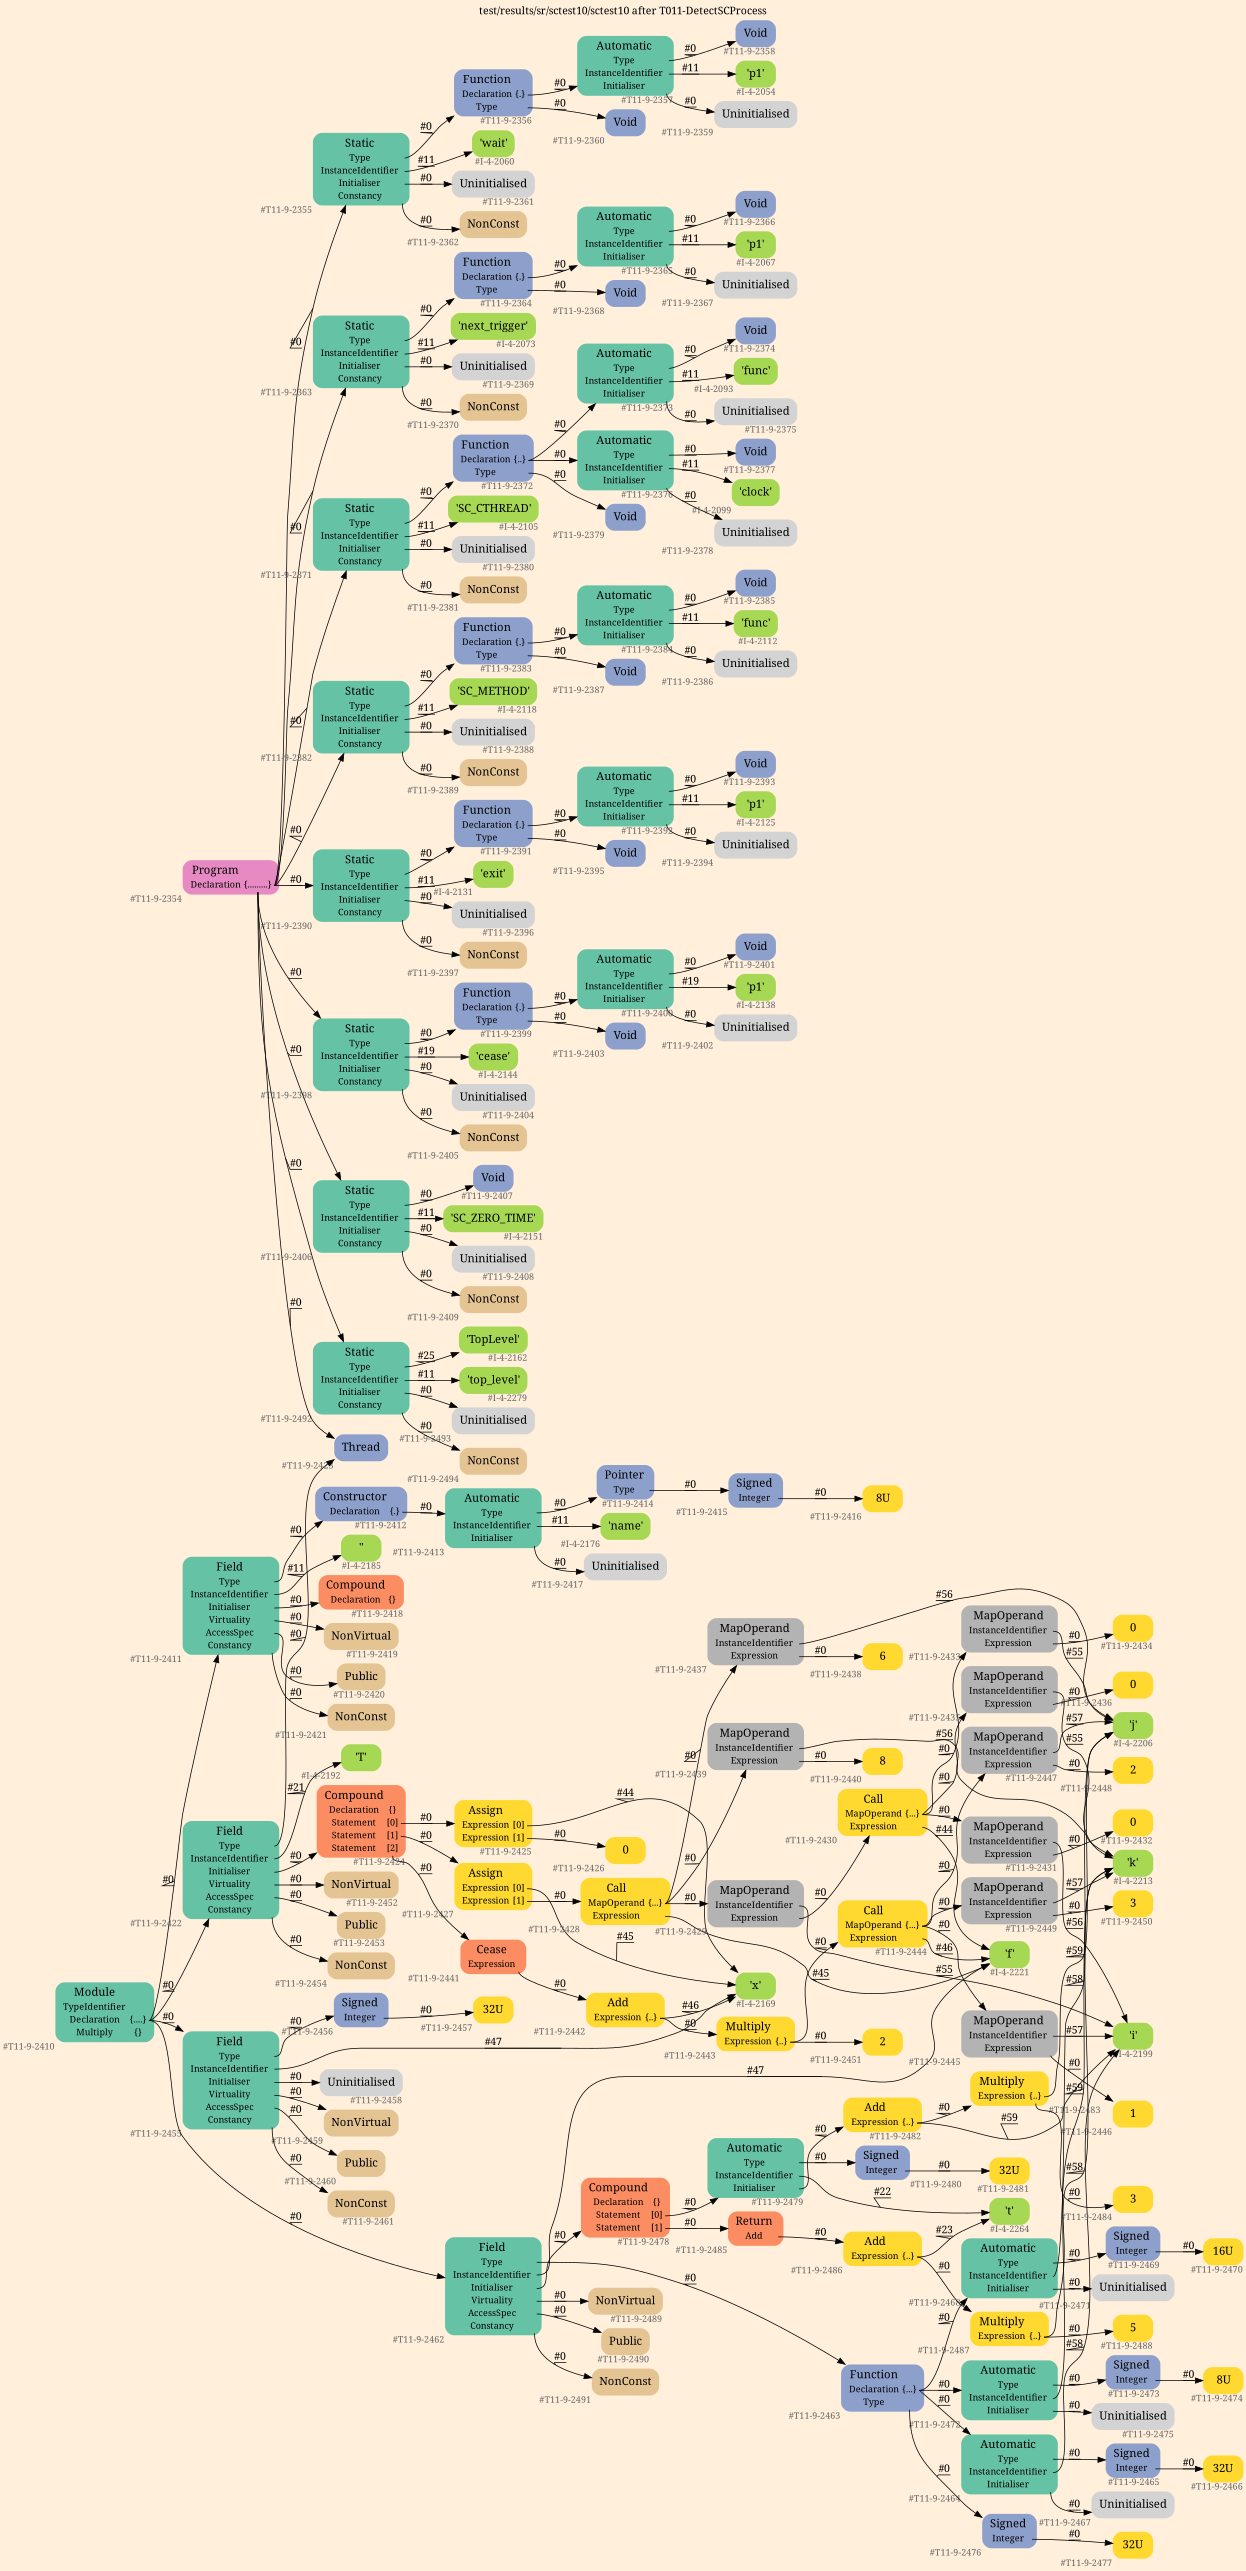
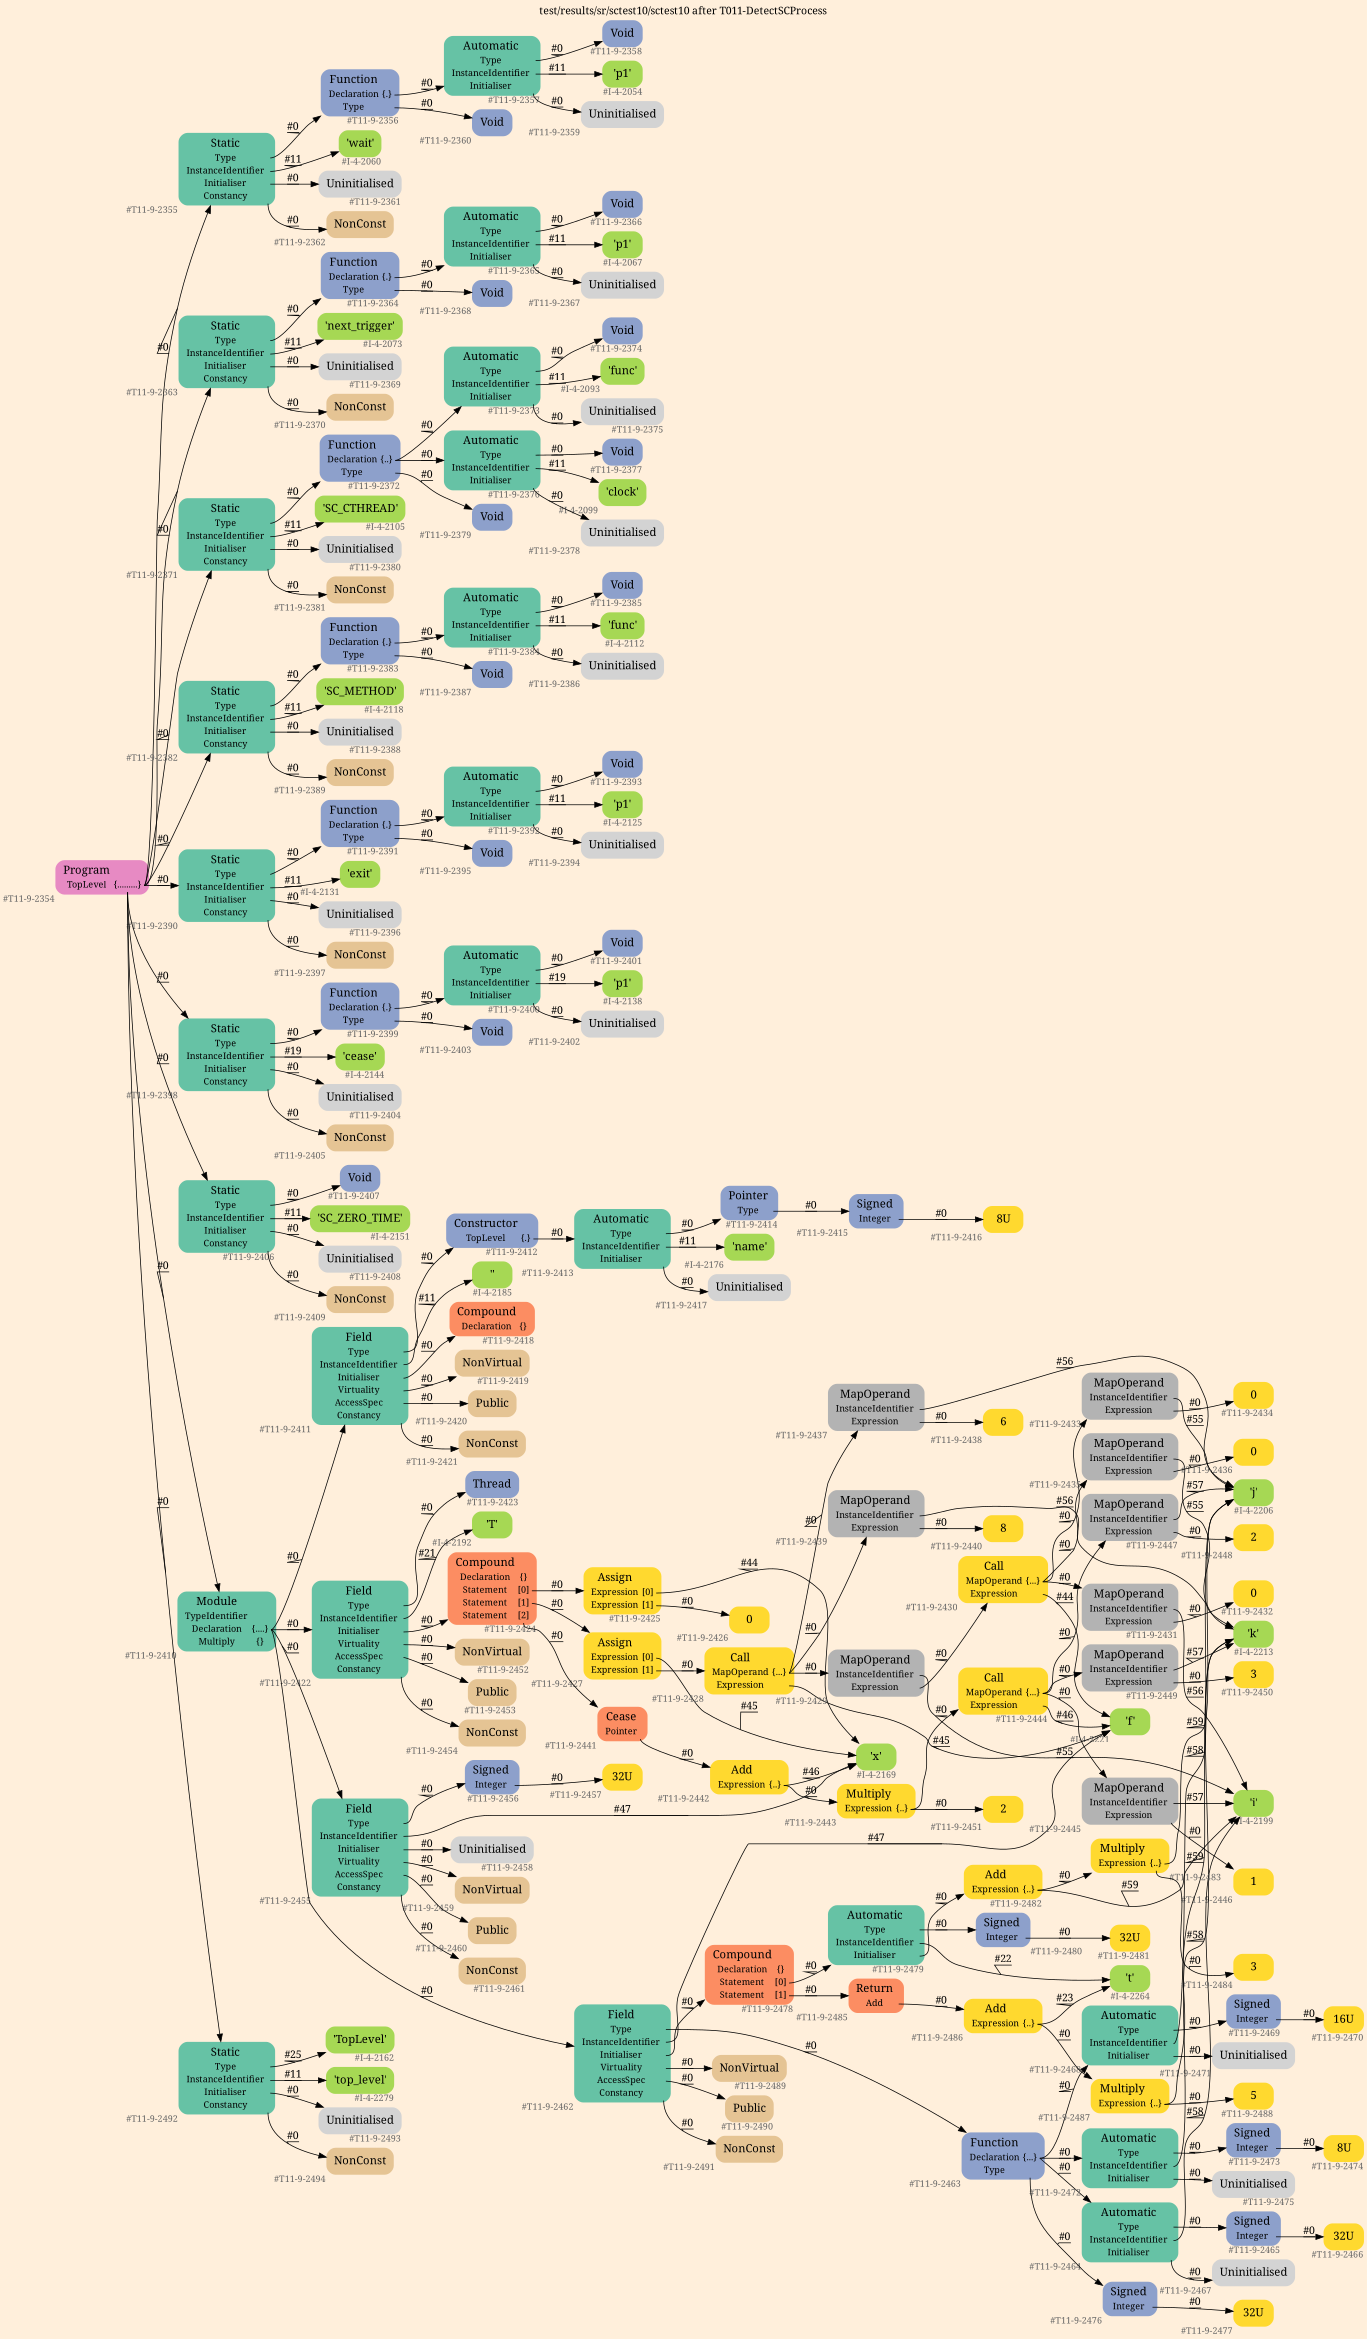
(216, 885) -> (87, 885)
(274, 1168) -> (155, 1240)
(355, 1511) -> (486, 1238)
(492, 1964) -> (621, 1732)
